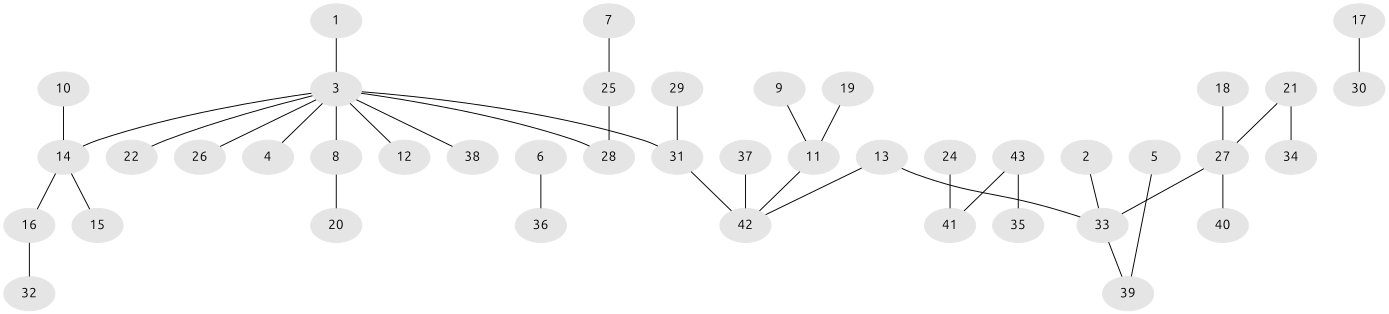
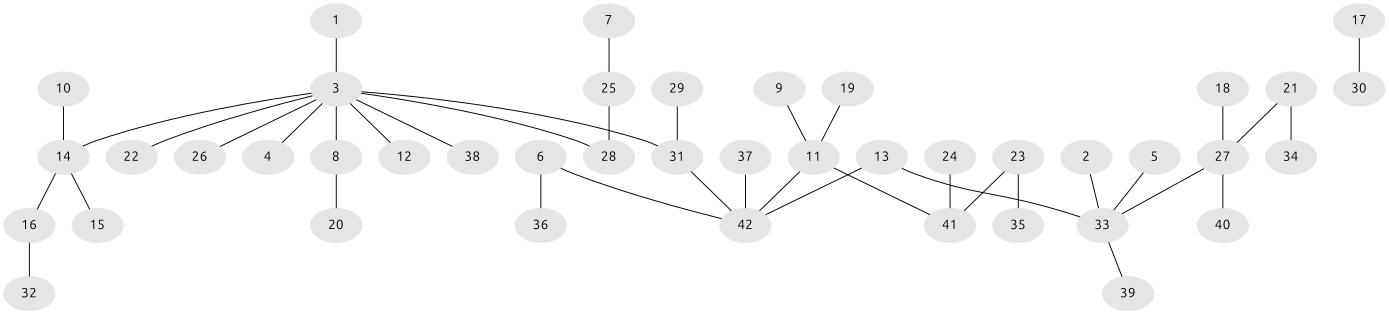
(1018, 157) -> (1018, 157)
none -> (882, 191)
none -> (640, 196)
(1141, 225) -> (1129, 191)
